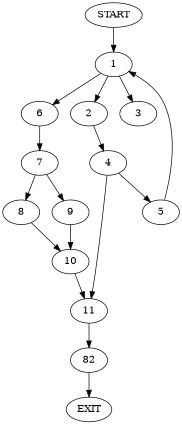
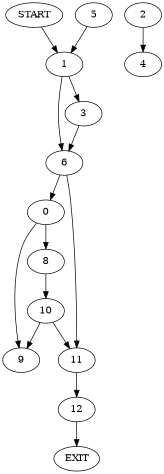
(103, 86) -> none
none -> (75, 135)
(40, 163) -> (46, 212)
(132, 185) -> none
(71, 234) -> (35, 332)
(100, 234) -> (75, 258)
(89, 360) -> (77, 409)
